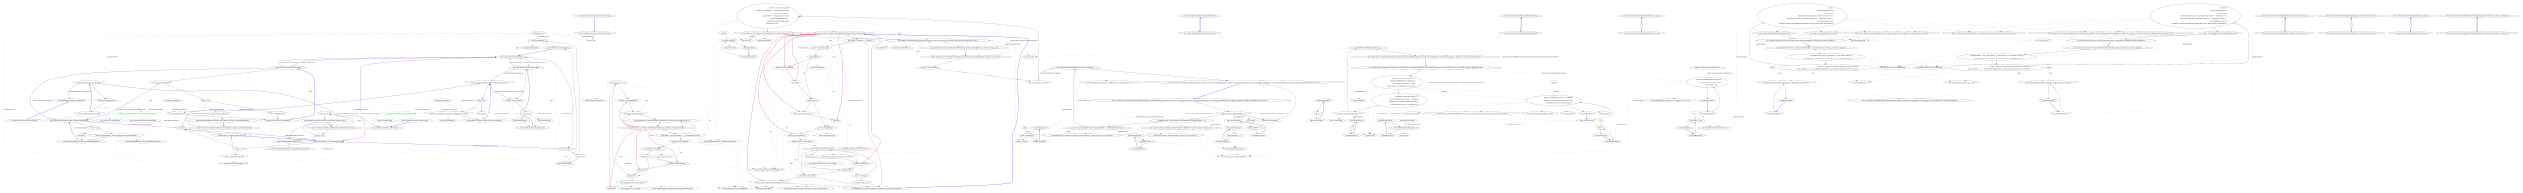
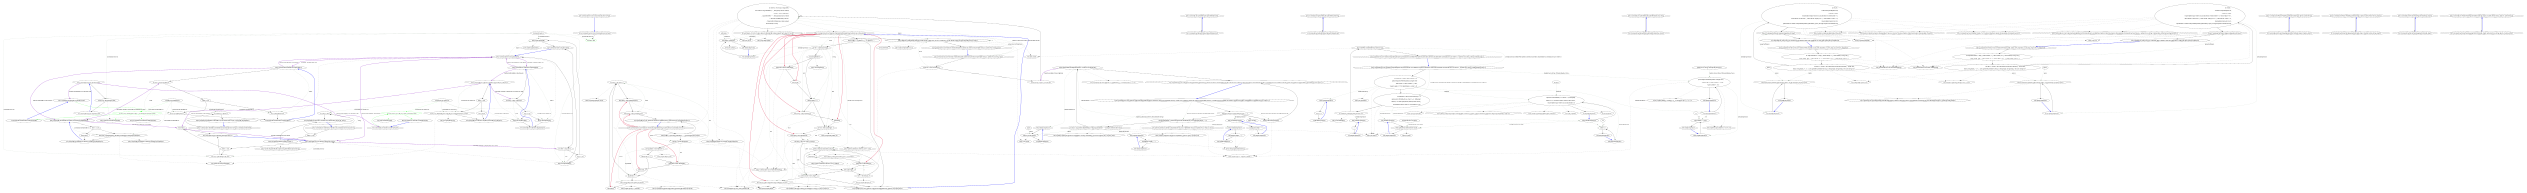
(727, 37) -> (727, 37)
